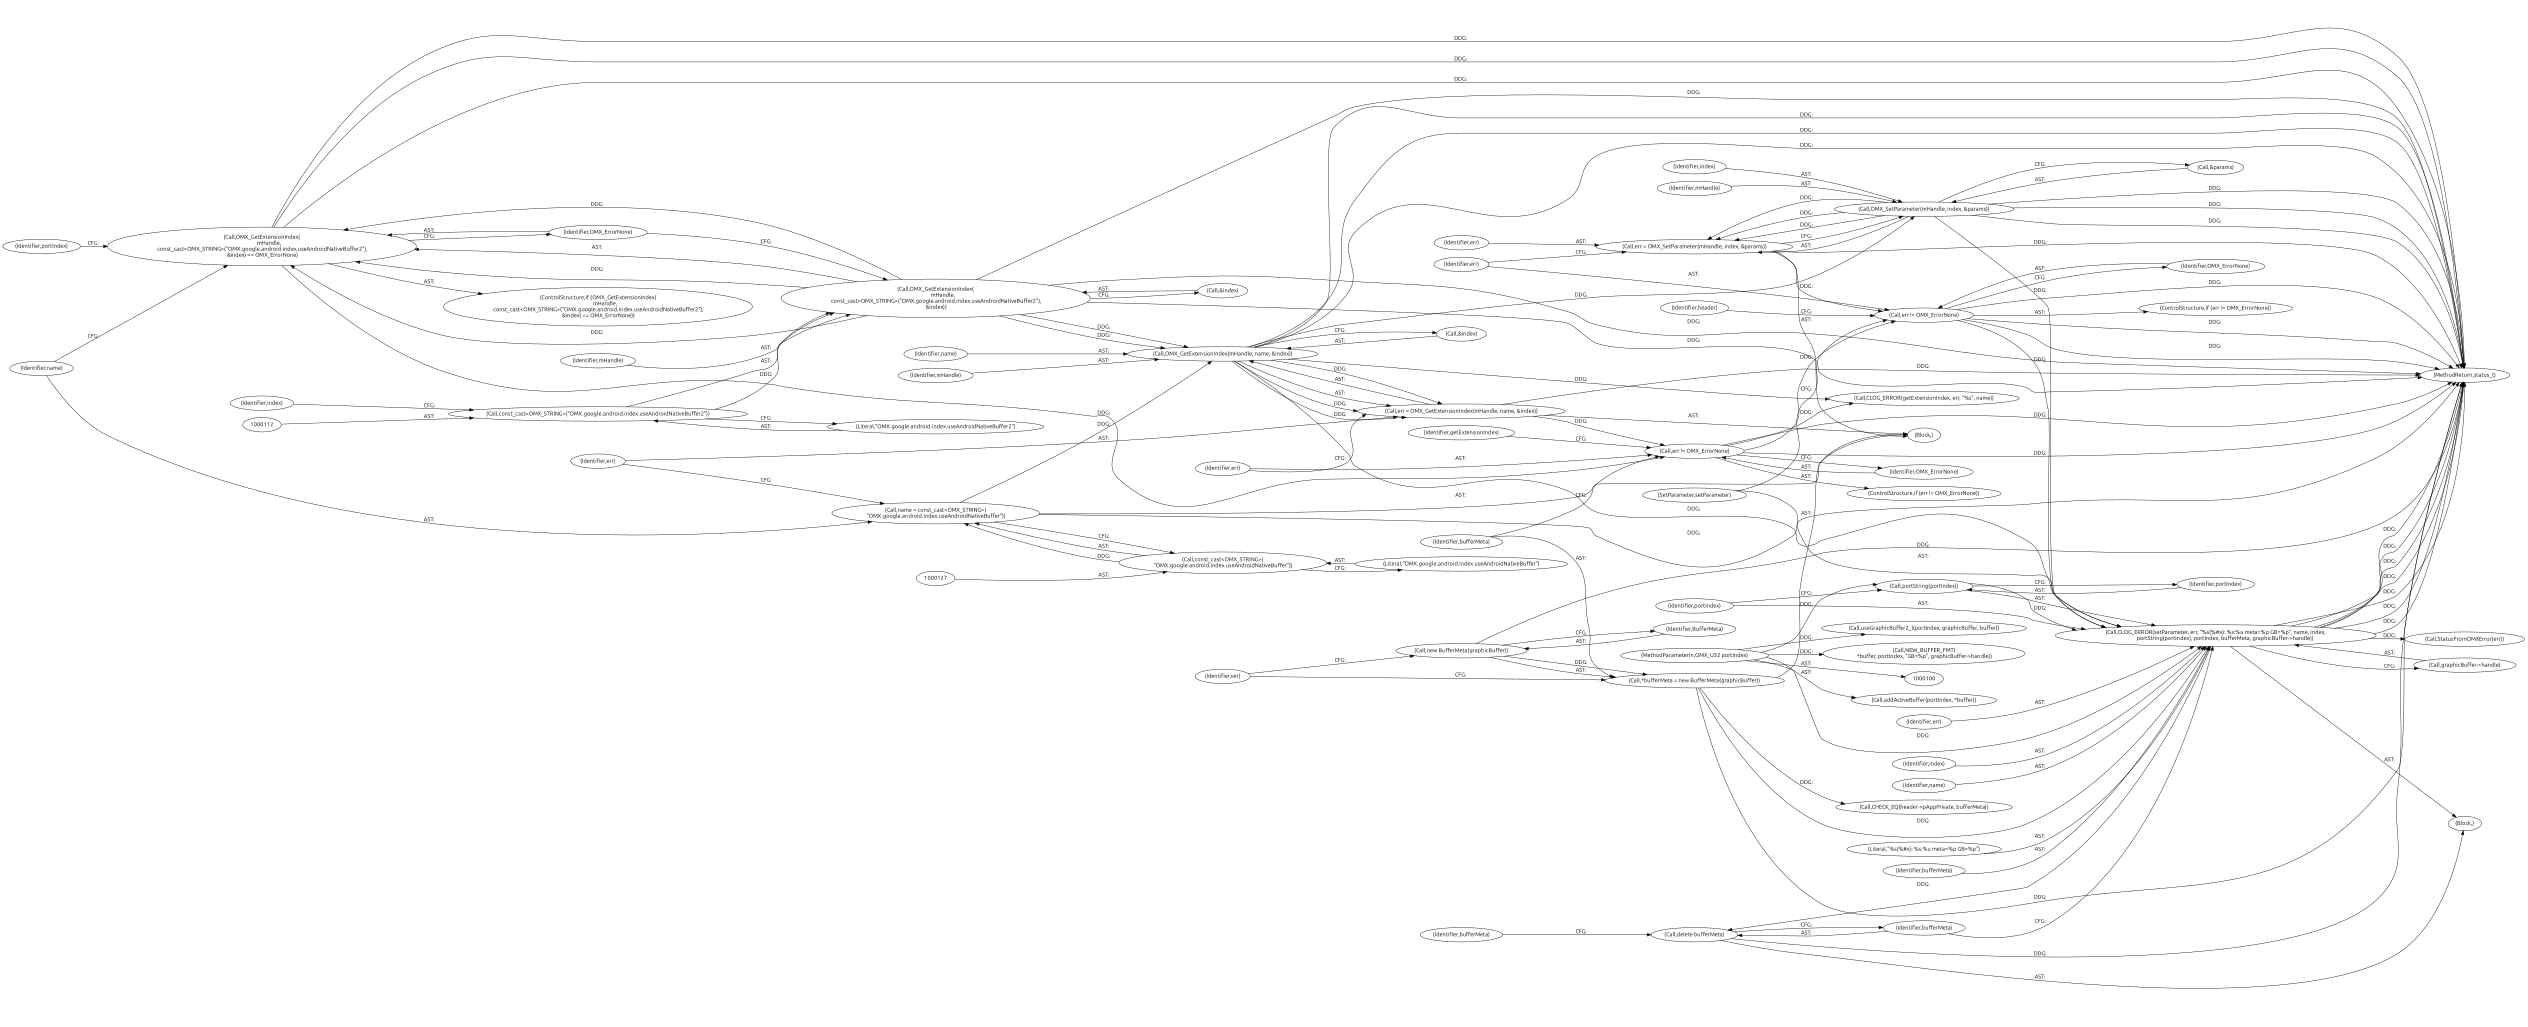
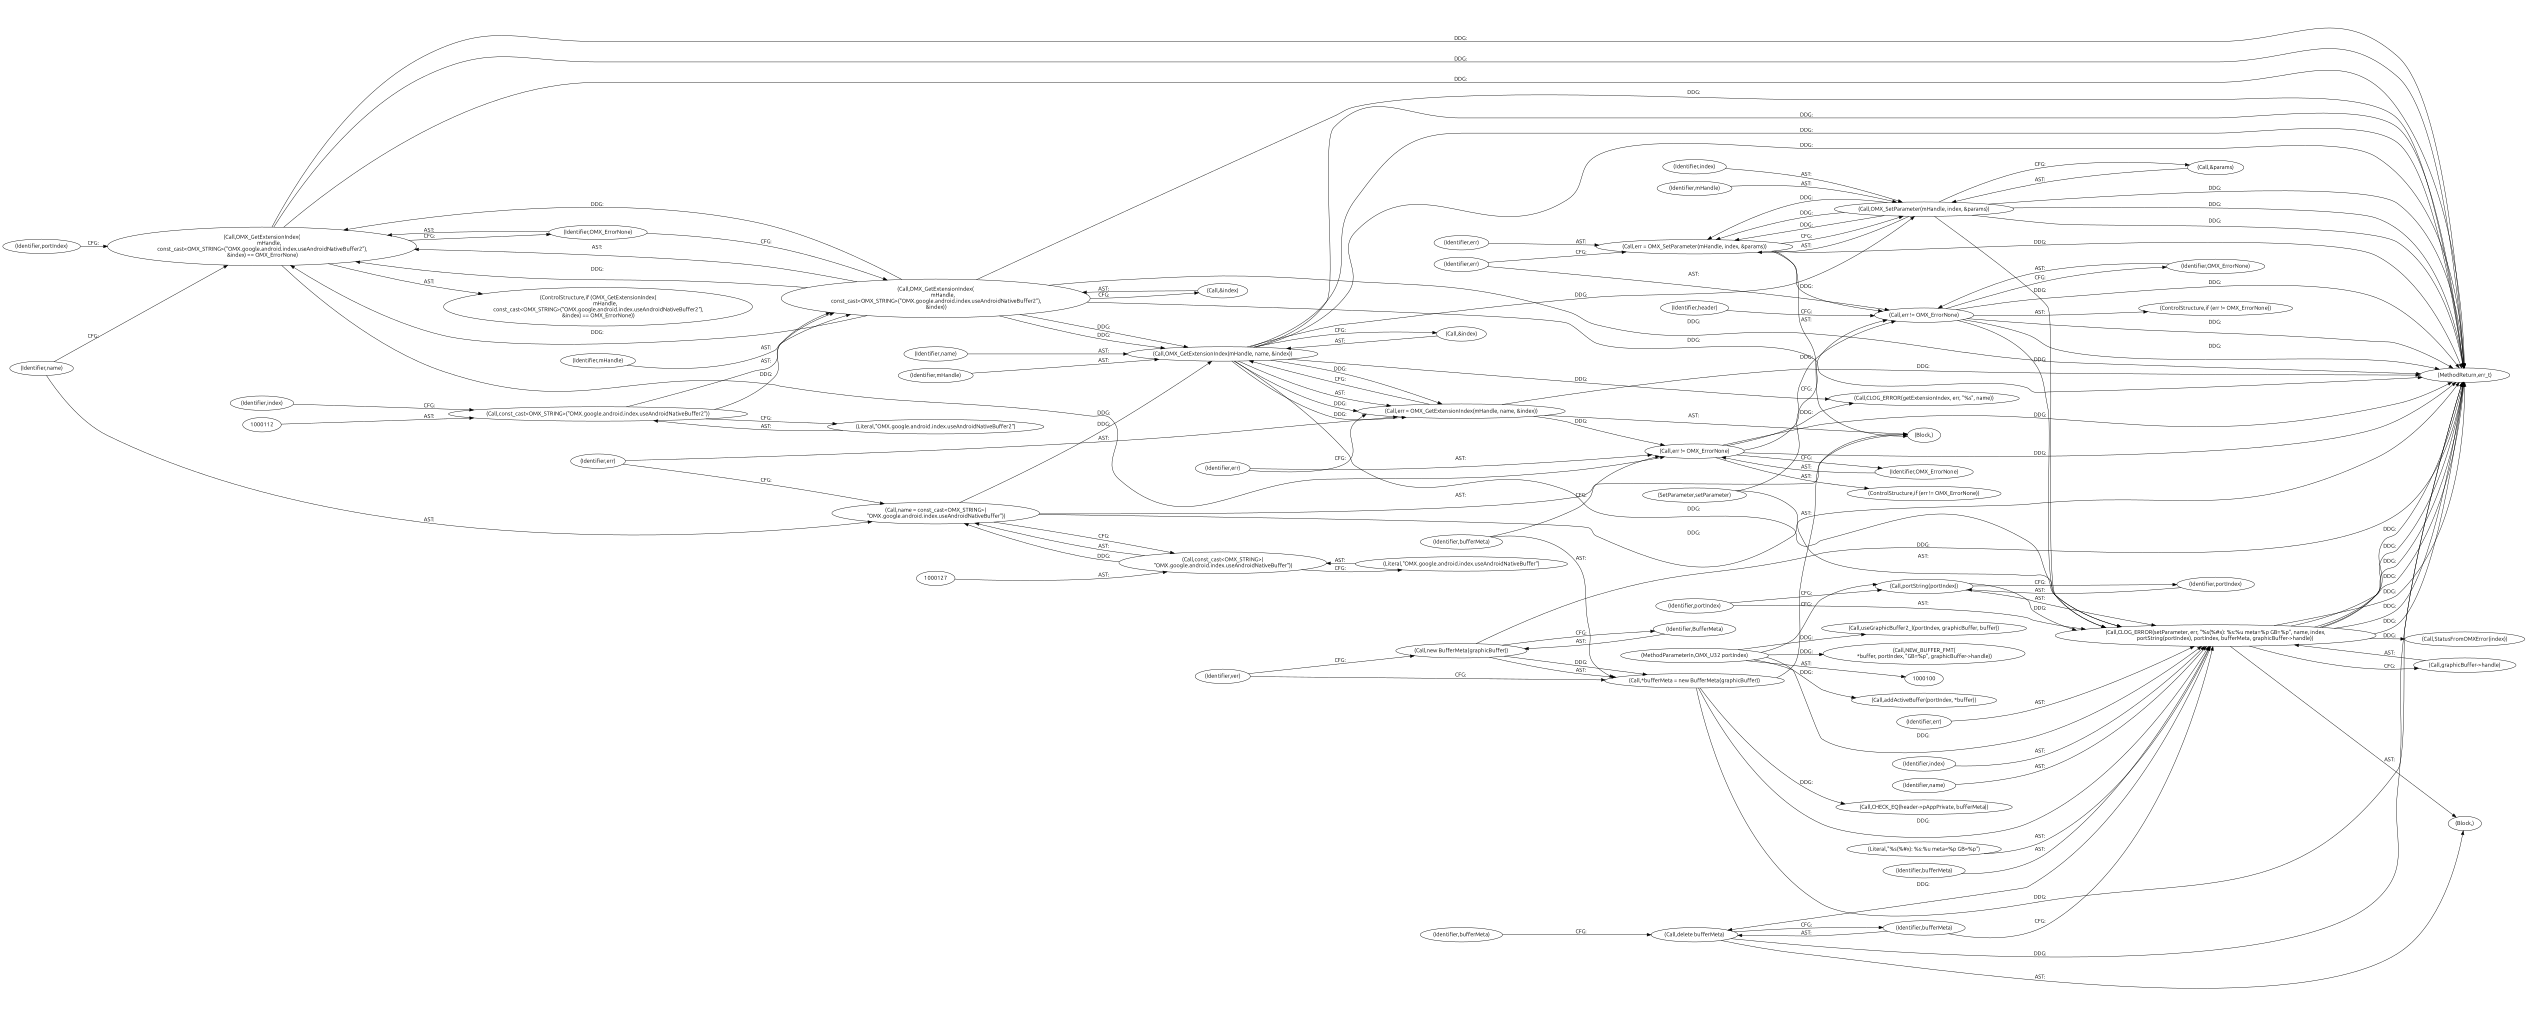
(2465, 375) -> (2465, 375)
(1341, 379) -> (1341, 379)
(1461, 433) -> none
(1807, 605) -> (1807, 605)
(2465, 639) -> (2465, 639)
(1807, 673) -> (1807, 673)
